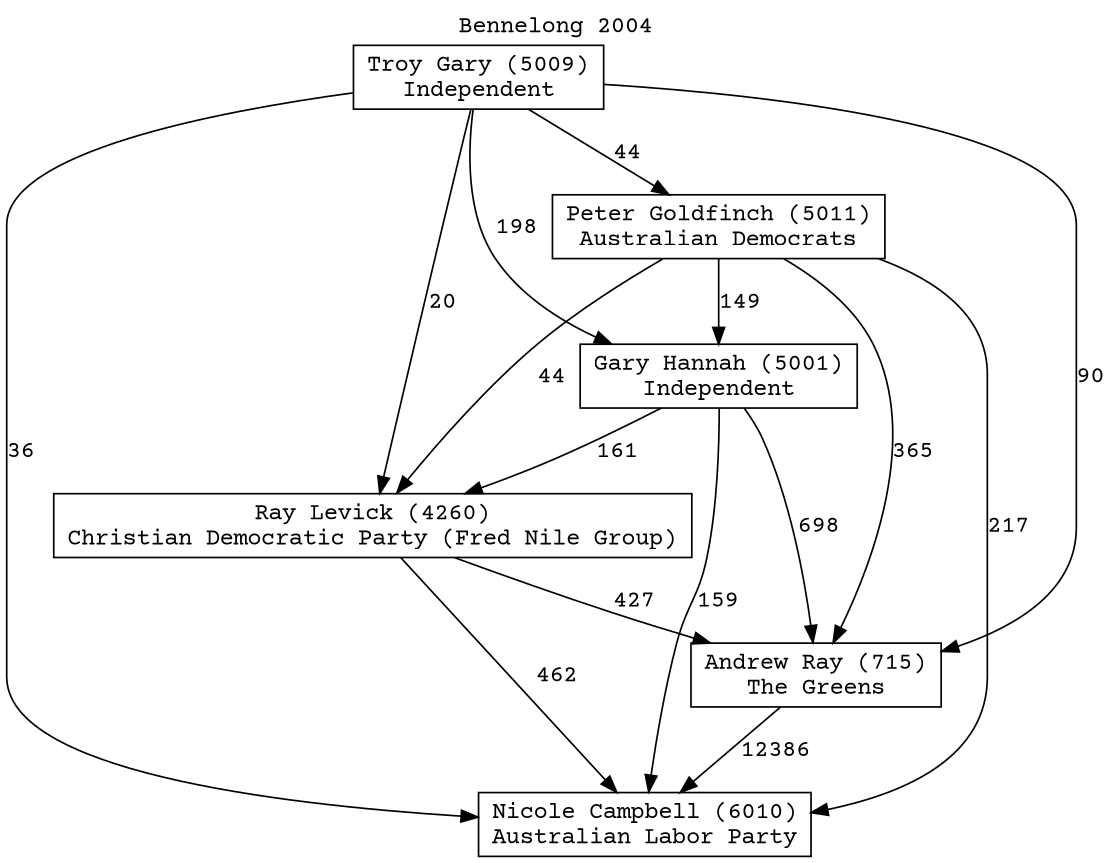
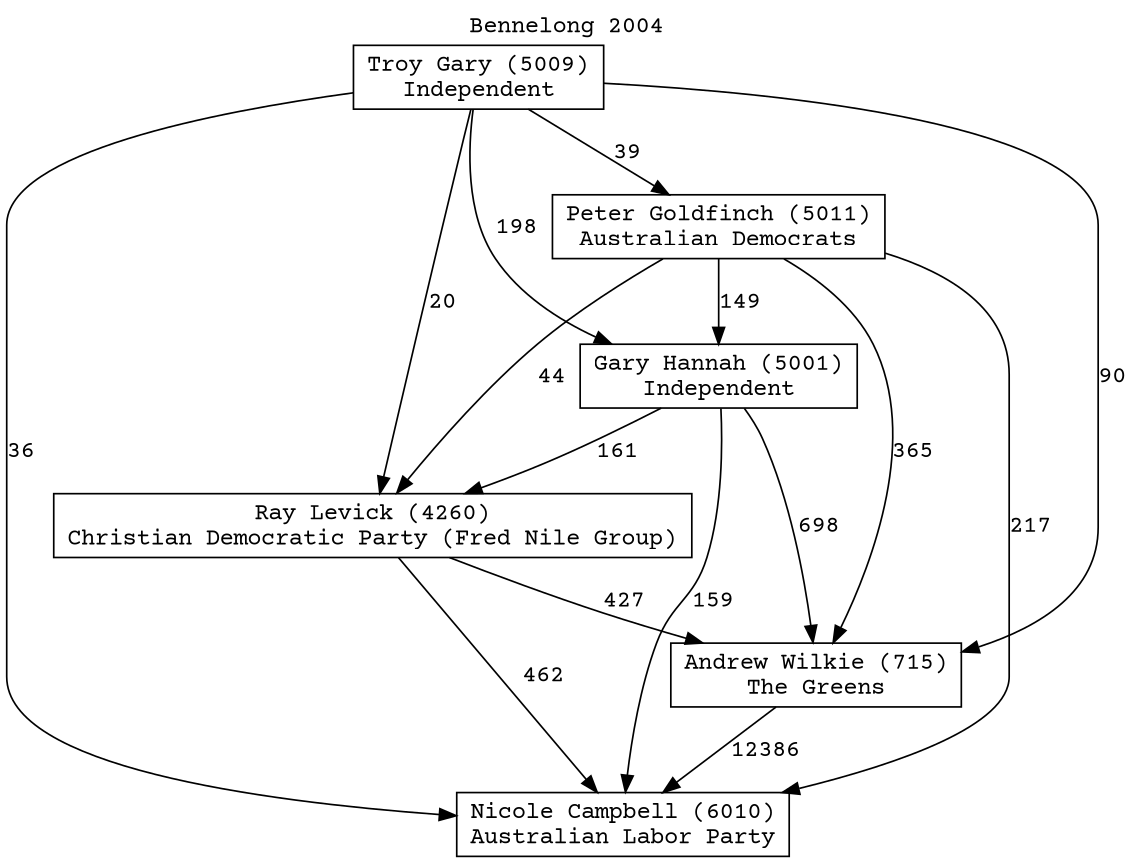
(627, 152) -> (627, 152)
(816, 675) -> (816, 675)
